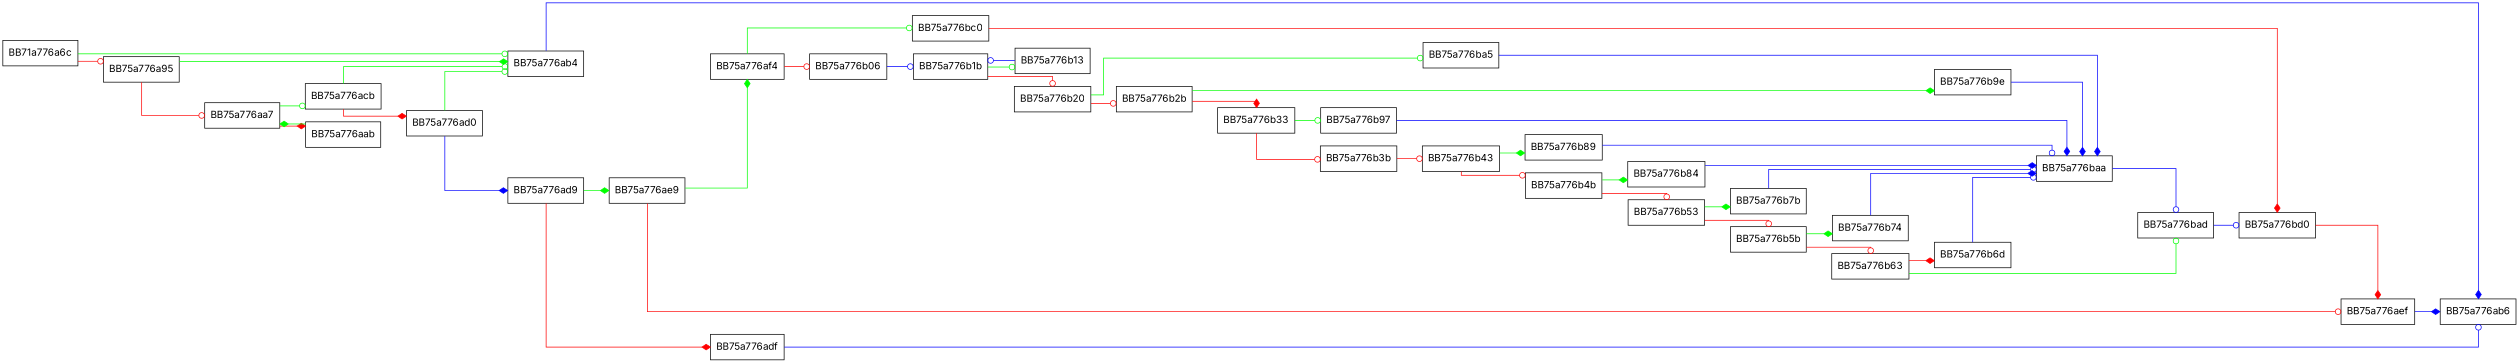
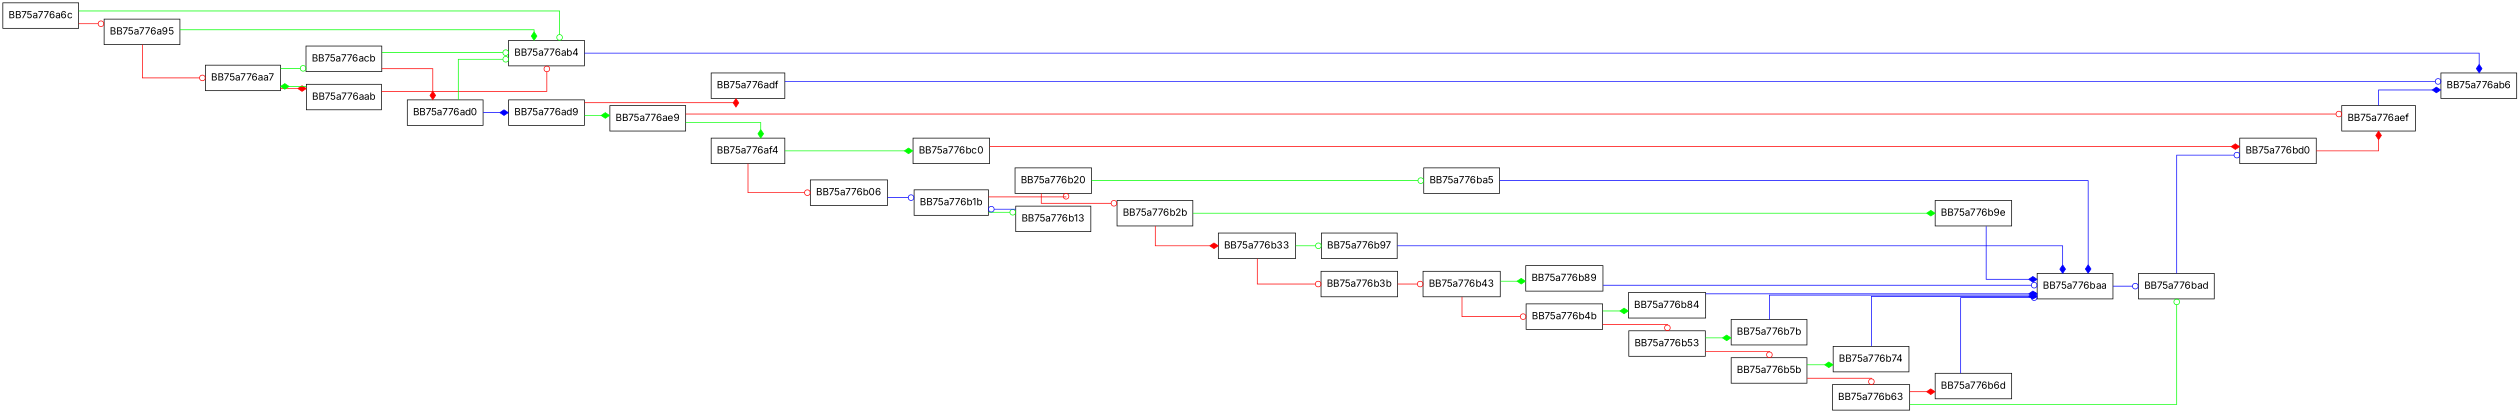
(814, 28) -> (845, 151)
(40, 53) -> (41, 16)
none -> (474, 91)
